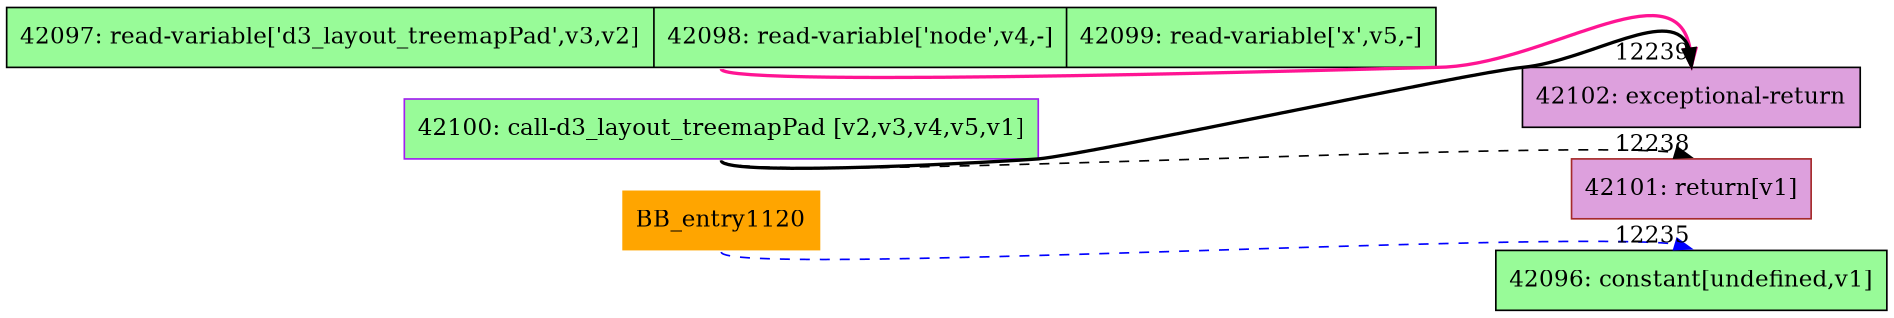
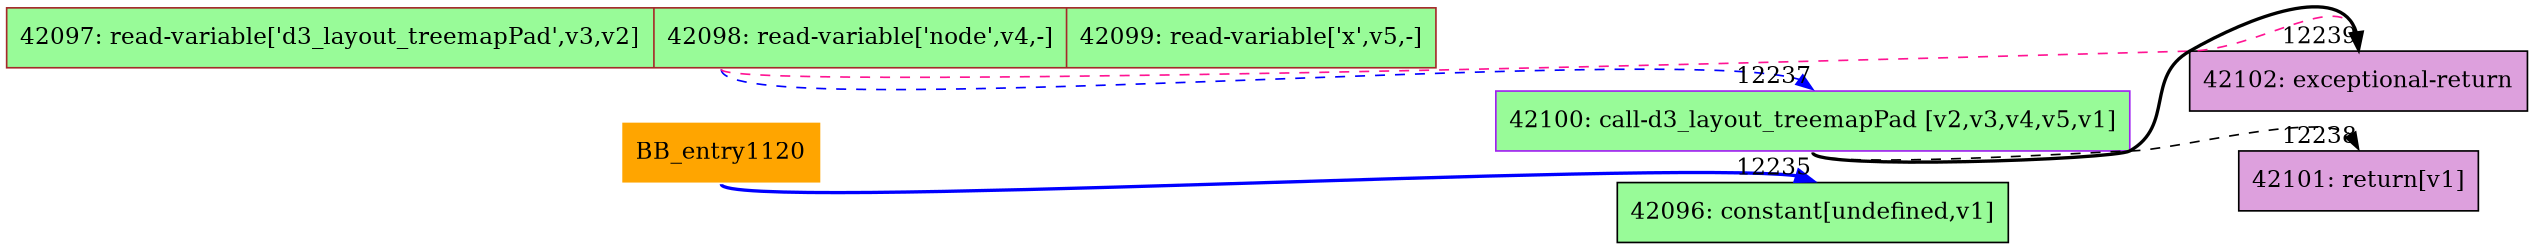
(721, 37) -> (721, 38)
(1218, 73) -> (1750, 63)
none -> (1070, 86)
(1691, 189) -> (2359, 181)
(1198, 251) -> (1259, 183)
